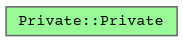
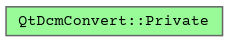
(92, 21) -> (114, 21)
